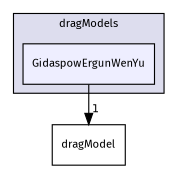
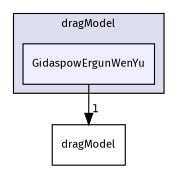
(89, 24) -> (89, 24)
